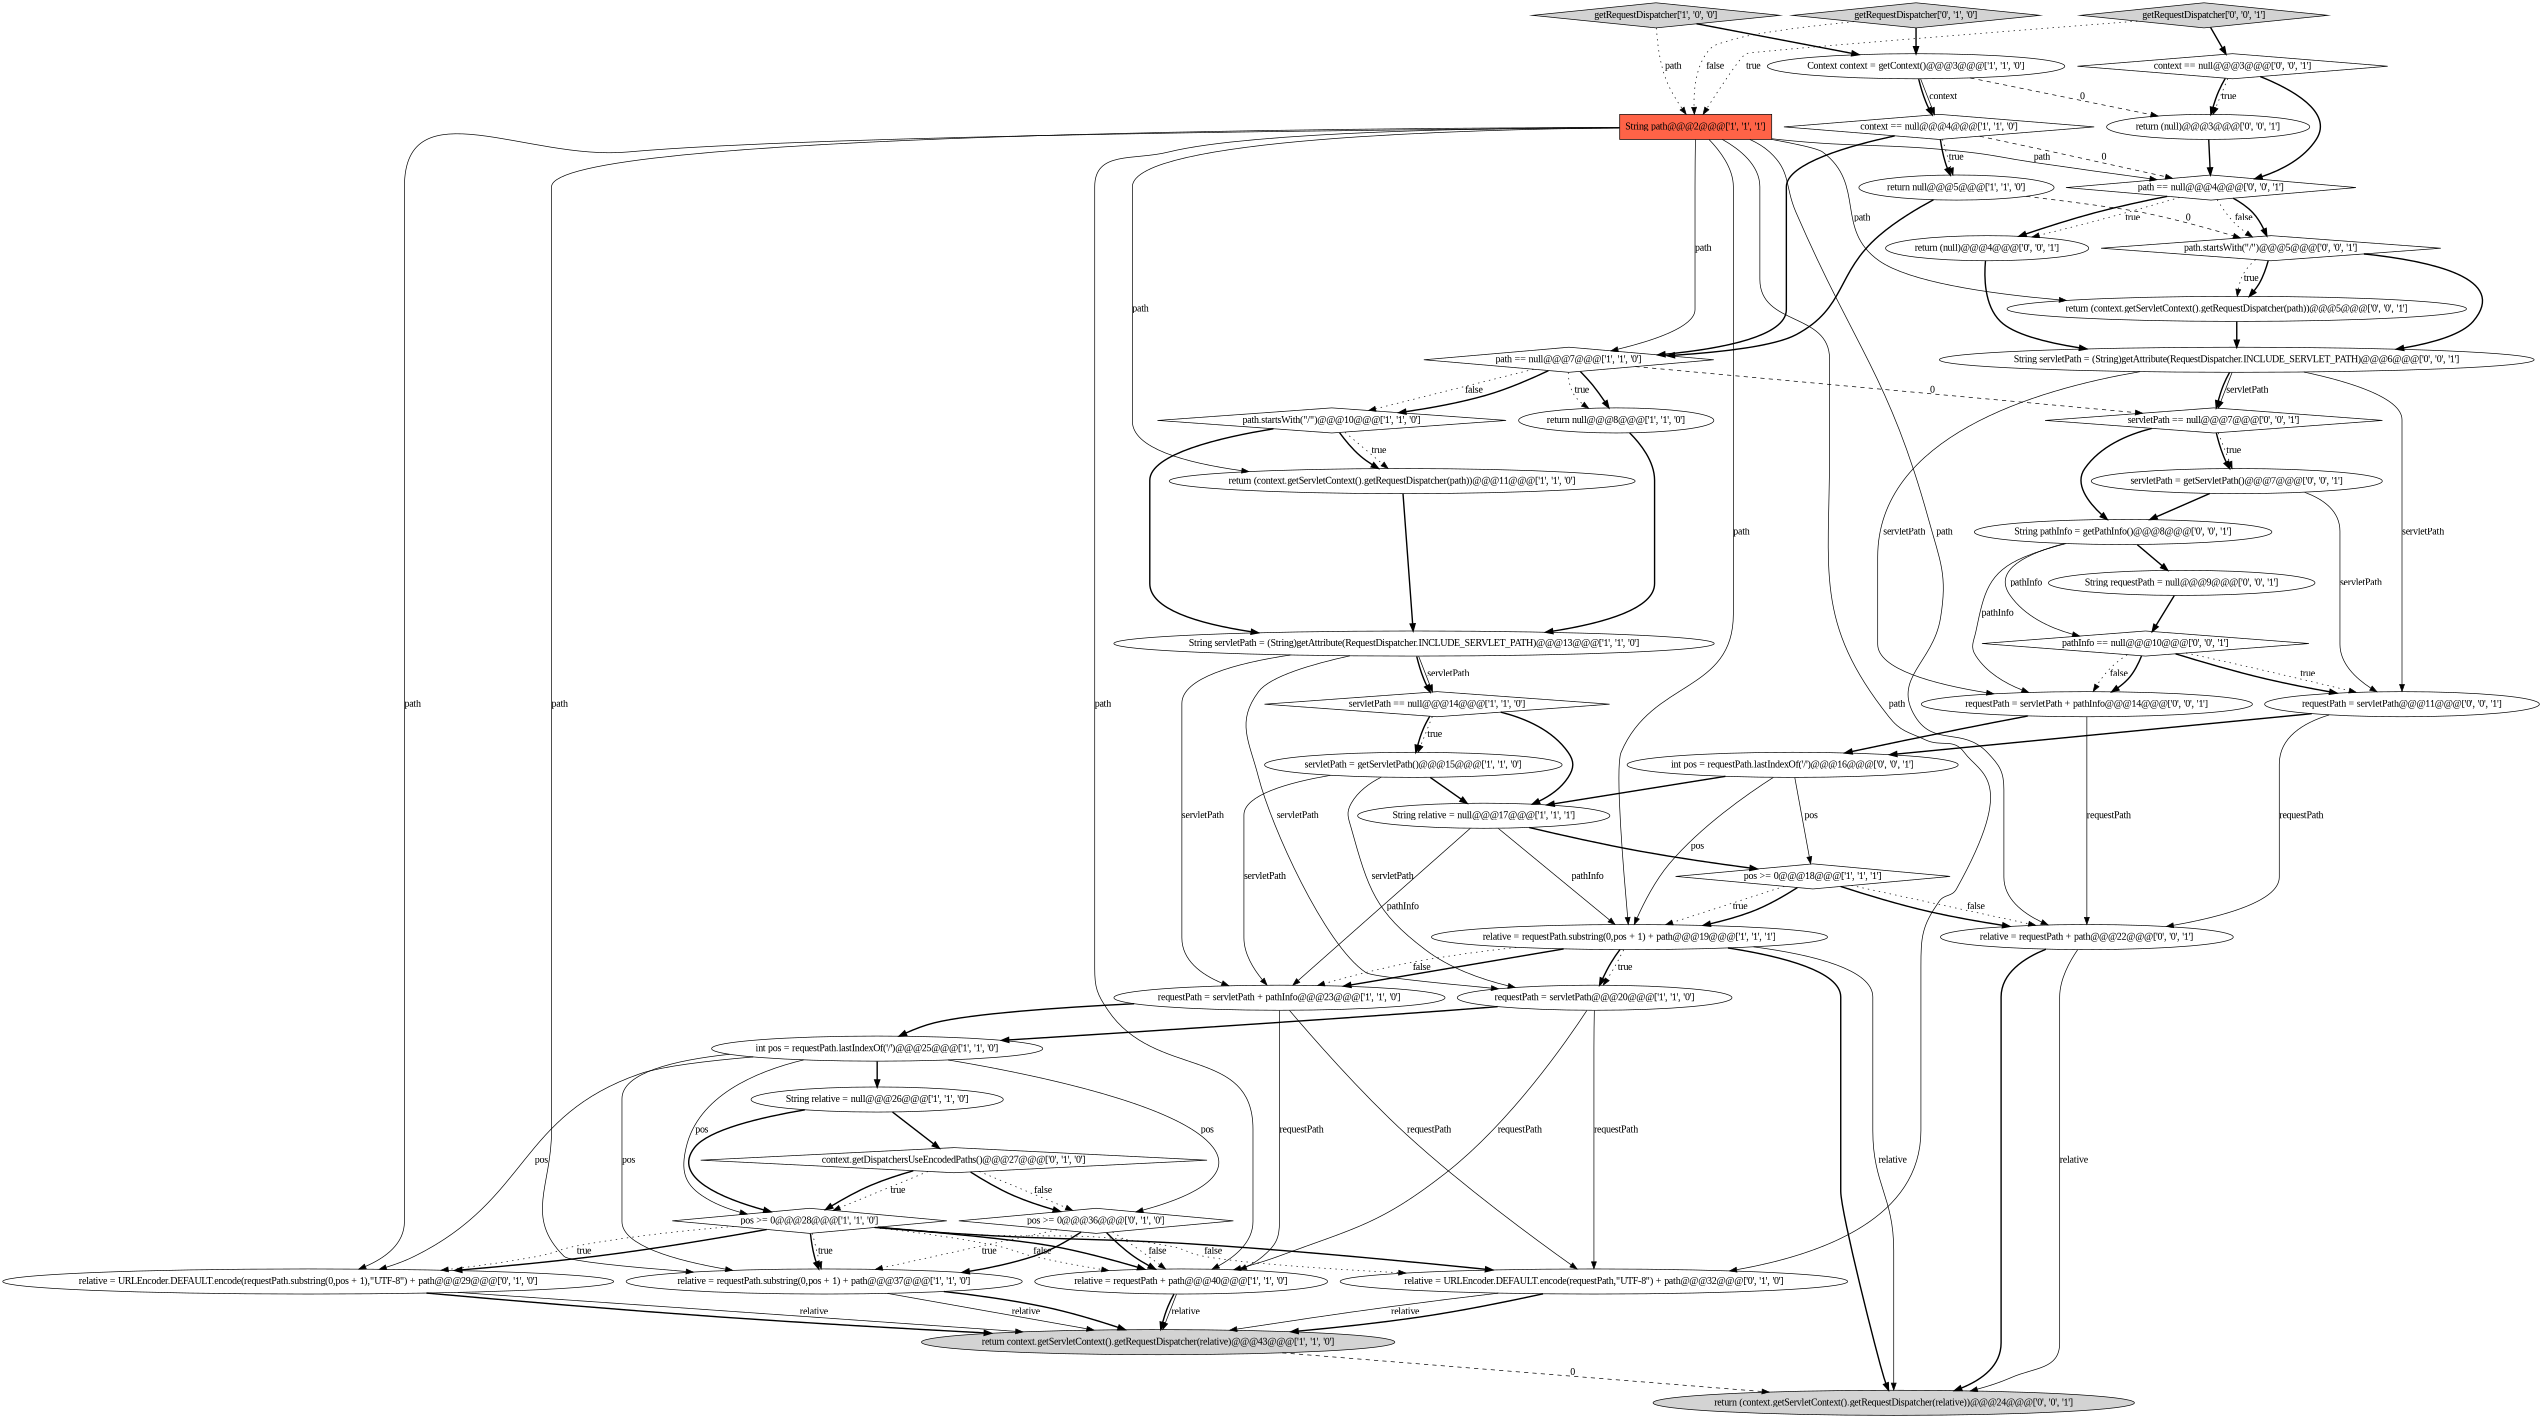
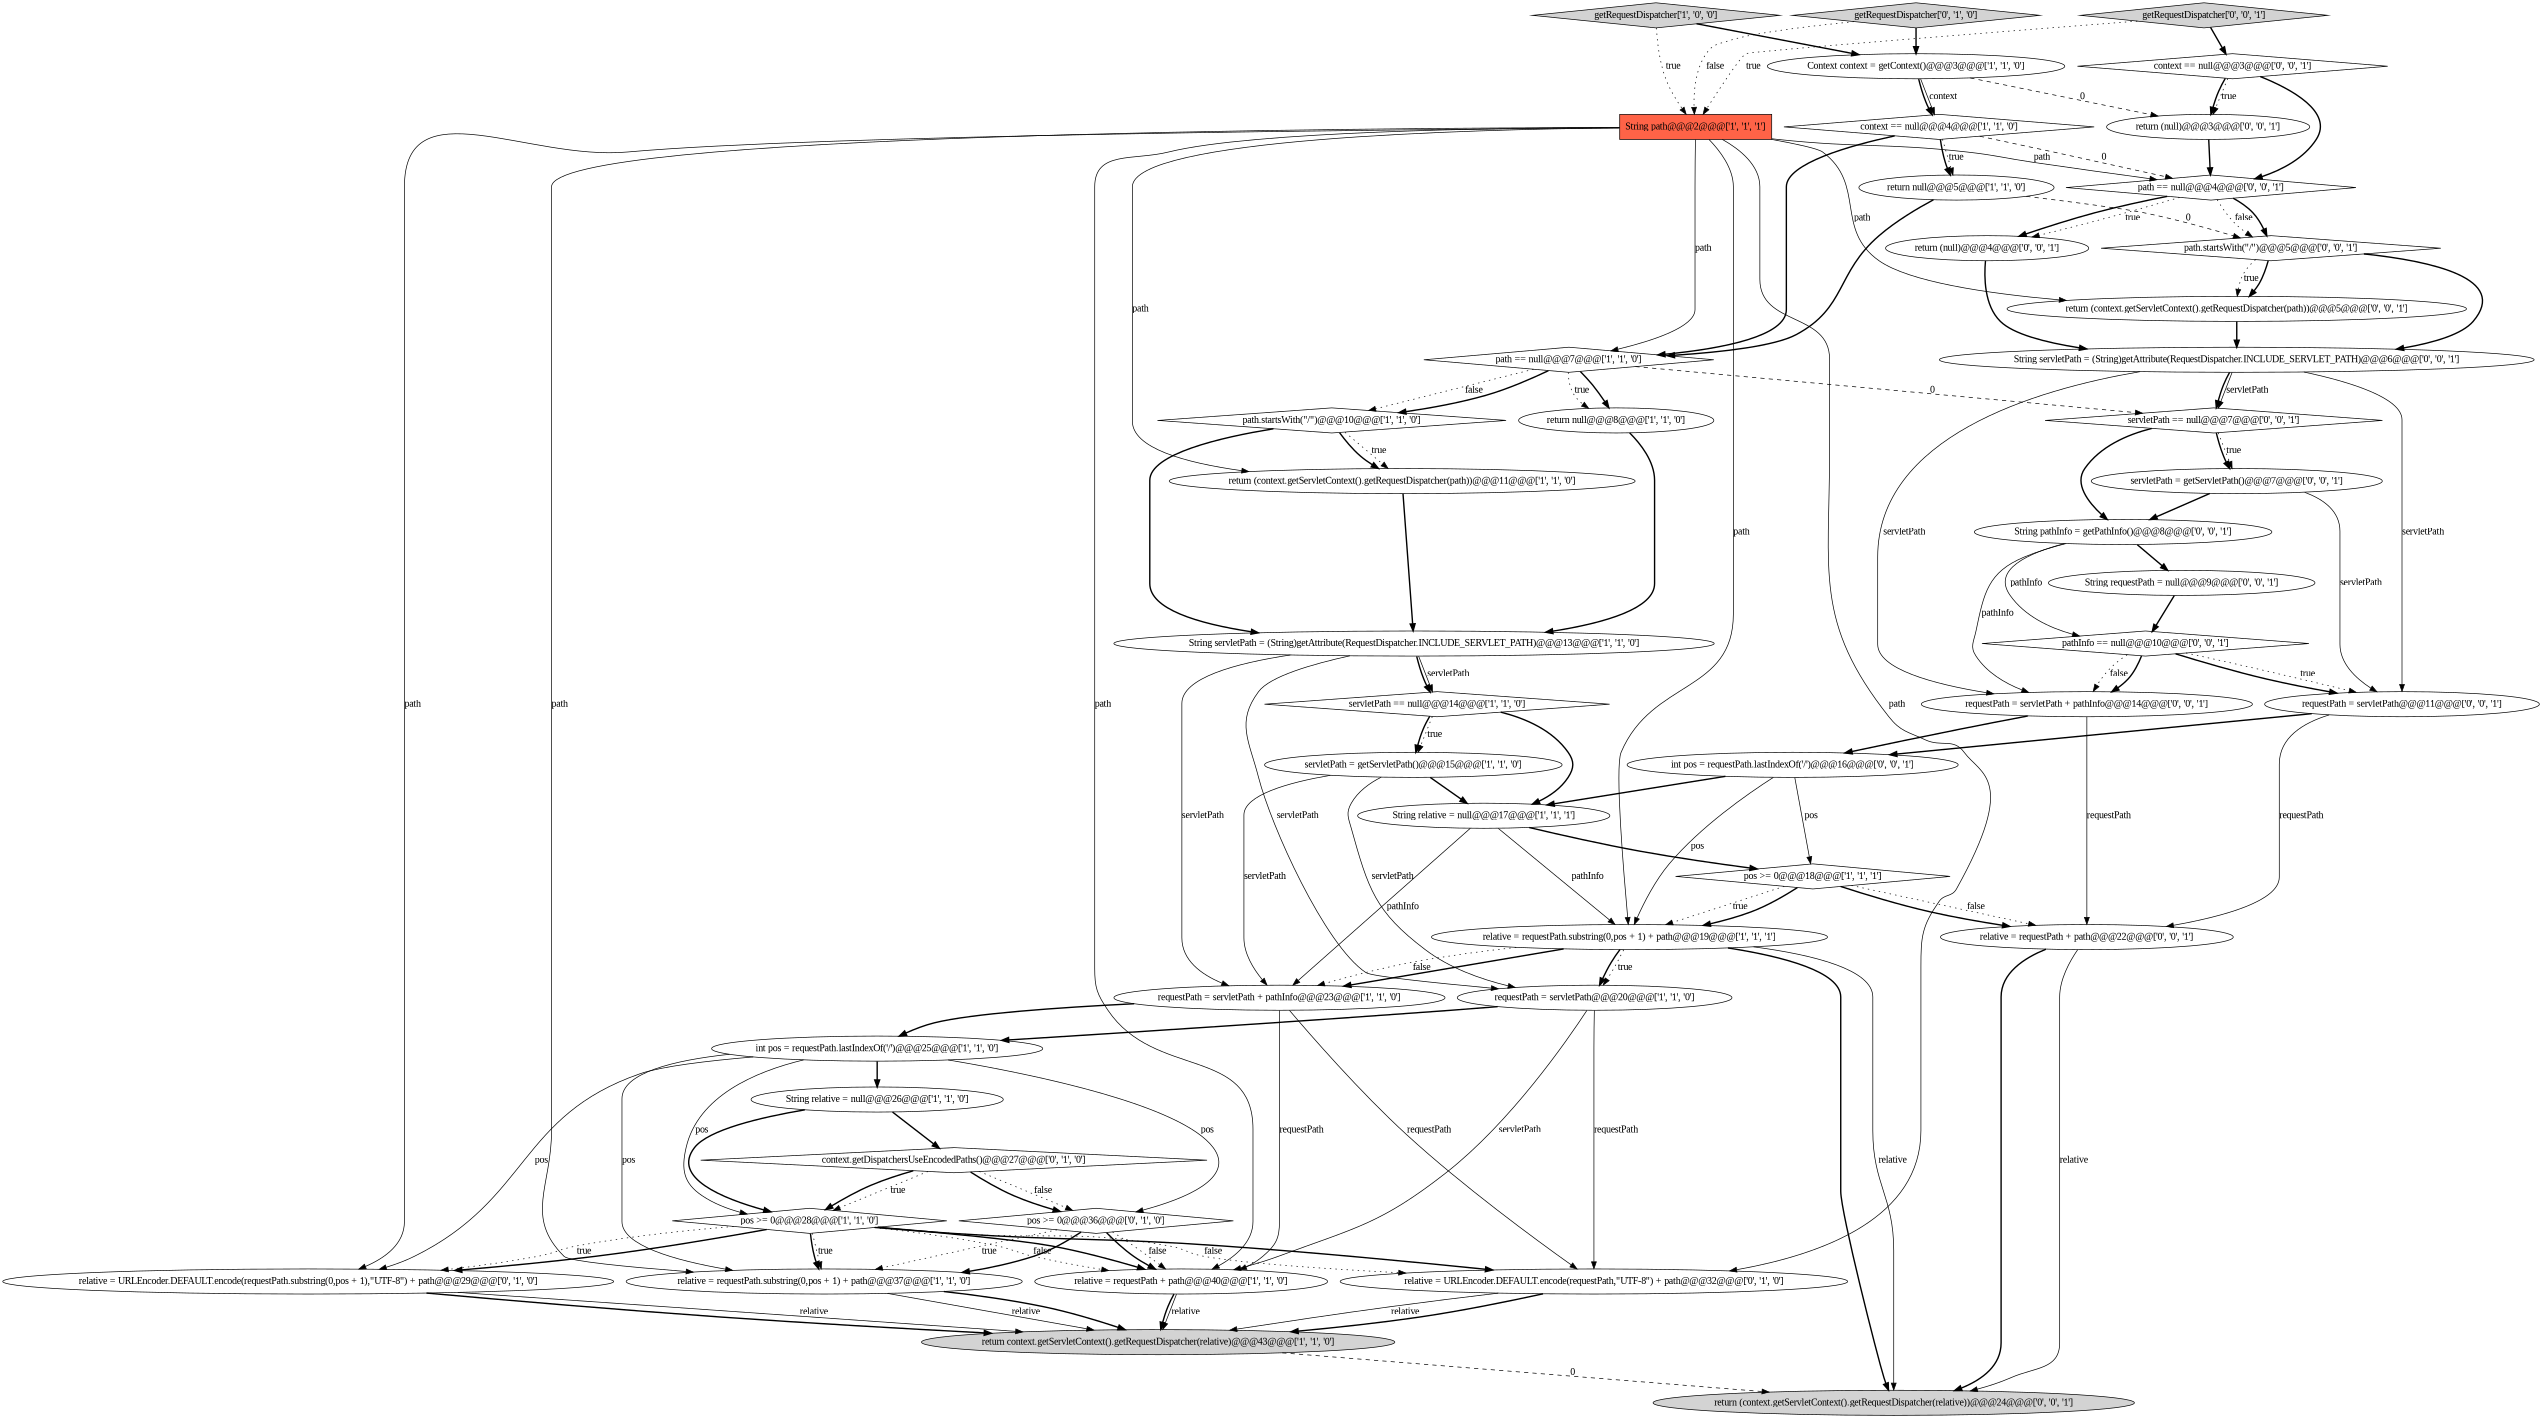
(1673, 66) -> (1673, 66)
(1936, 547) -> none
(1520, 1130) -> (1520, 1130)
